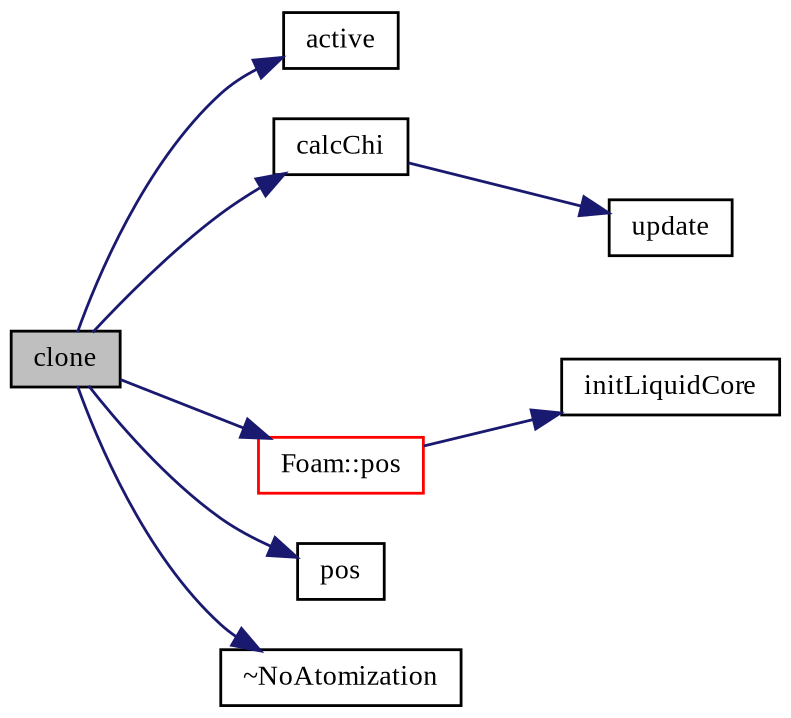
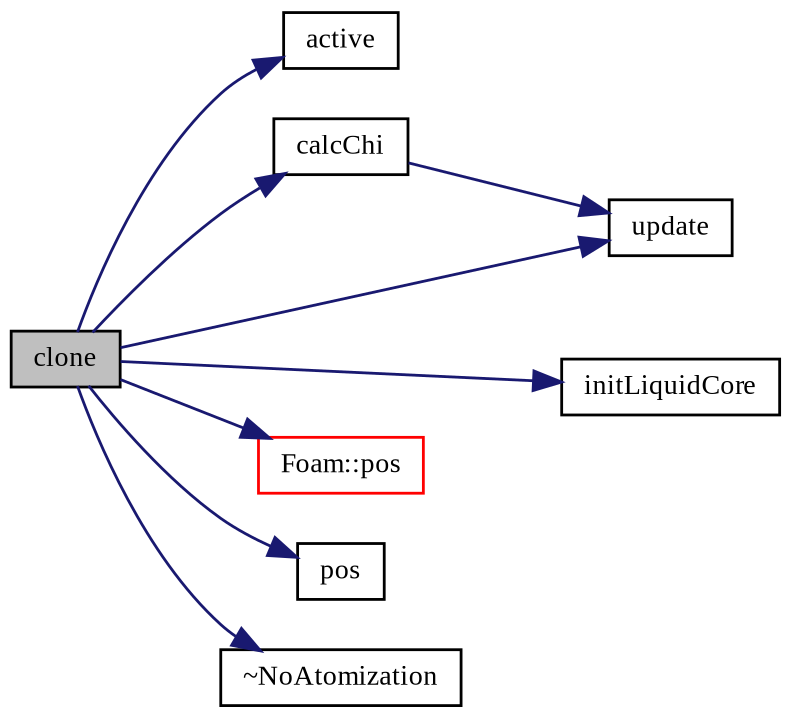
none -> (351, 297)
(478, 433) -> (327, 371)
